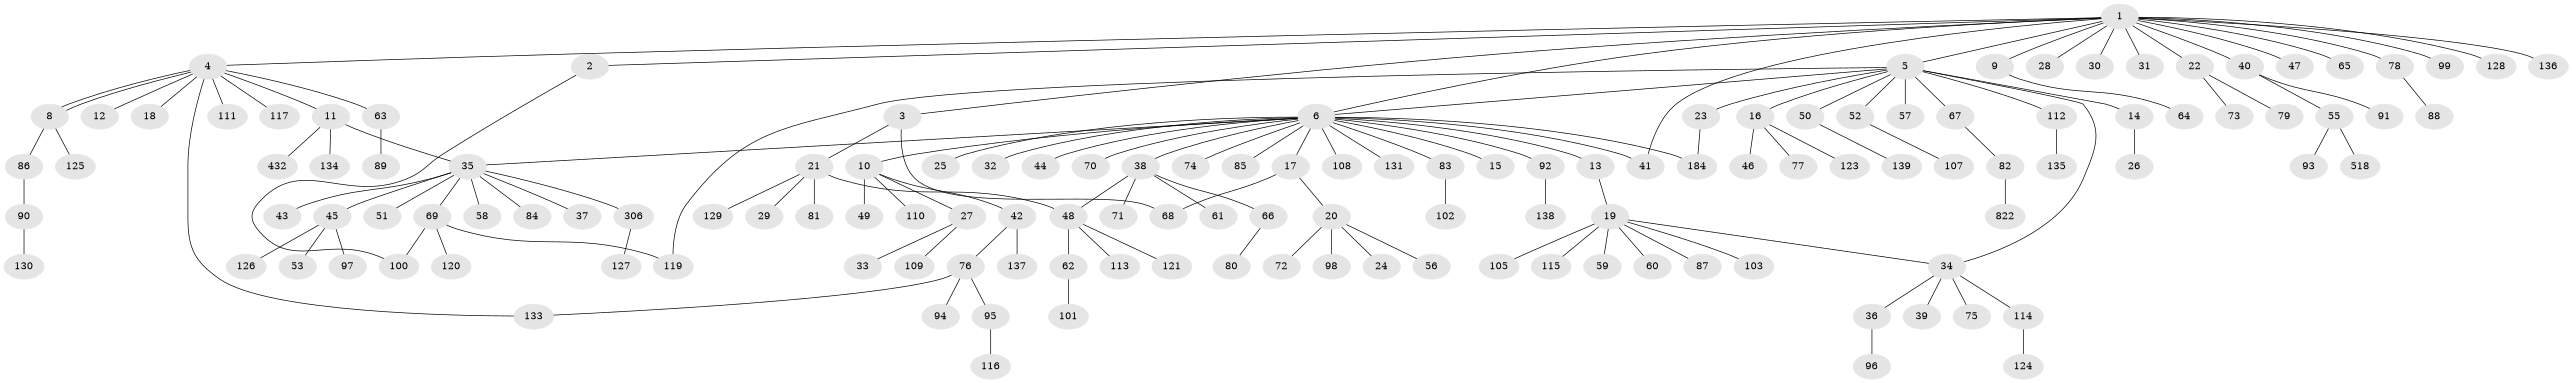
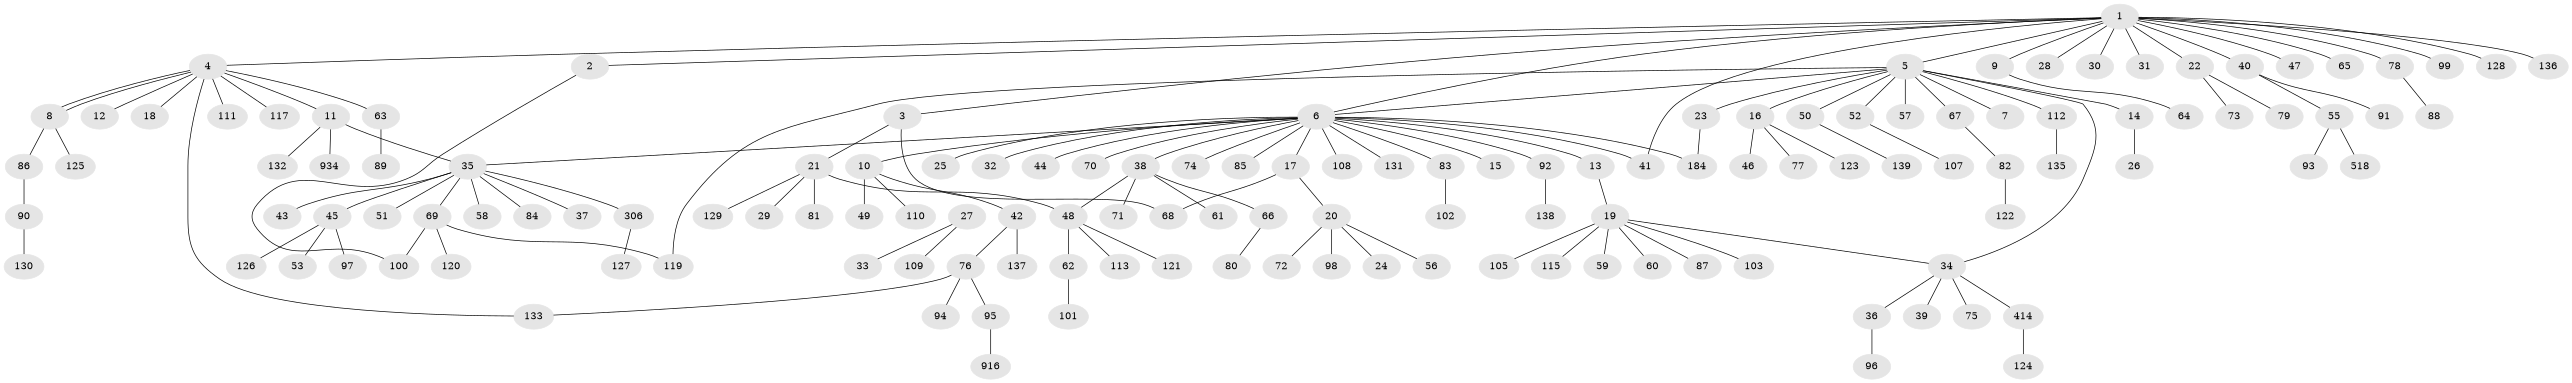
none -> (2005, 117)
(278, 167) -> (278, 167)
(330, 167) -> (330, 167)
(927, 197) -> none
(2005, 217) -> (2005, 217)
(2023, 317) -> (2023, 317)
(991, 367) -> (991, 367)
